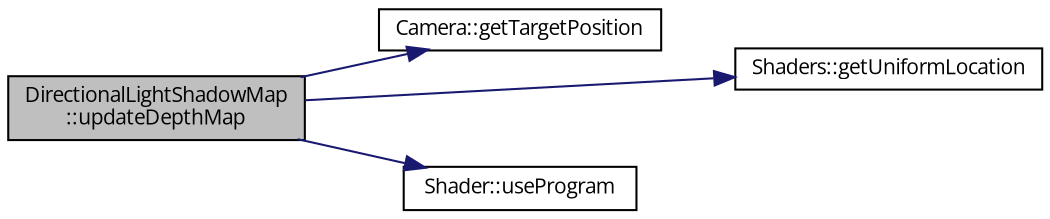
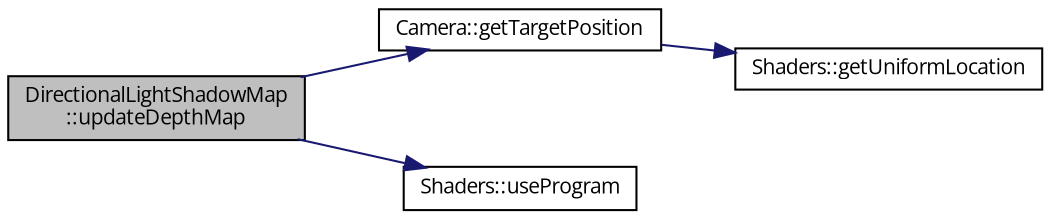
(509, 89) -> (688, 48)
(520, 188) -> (520, 188)
